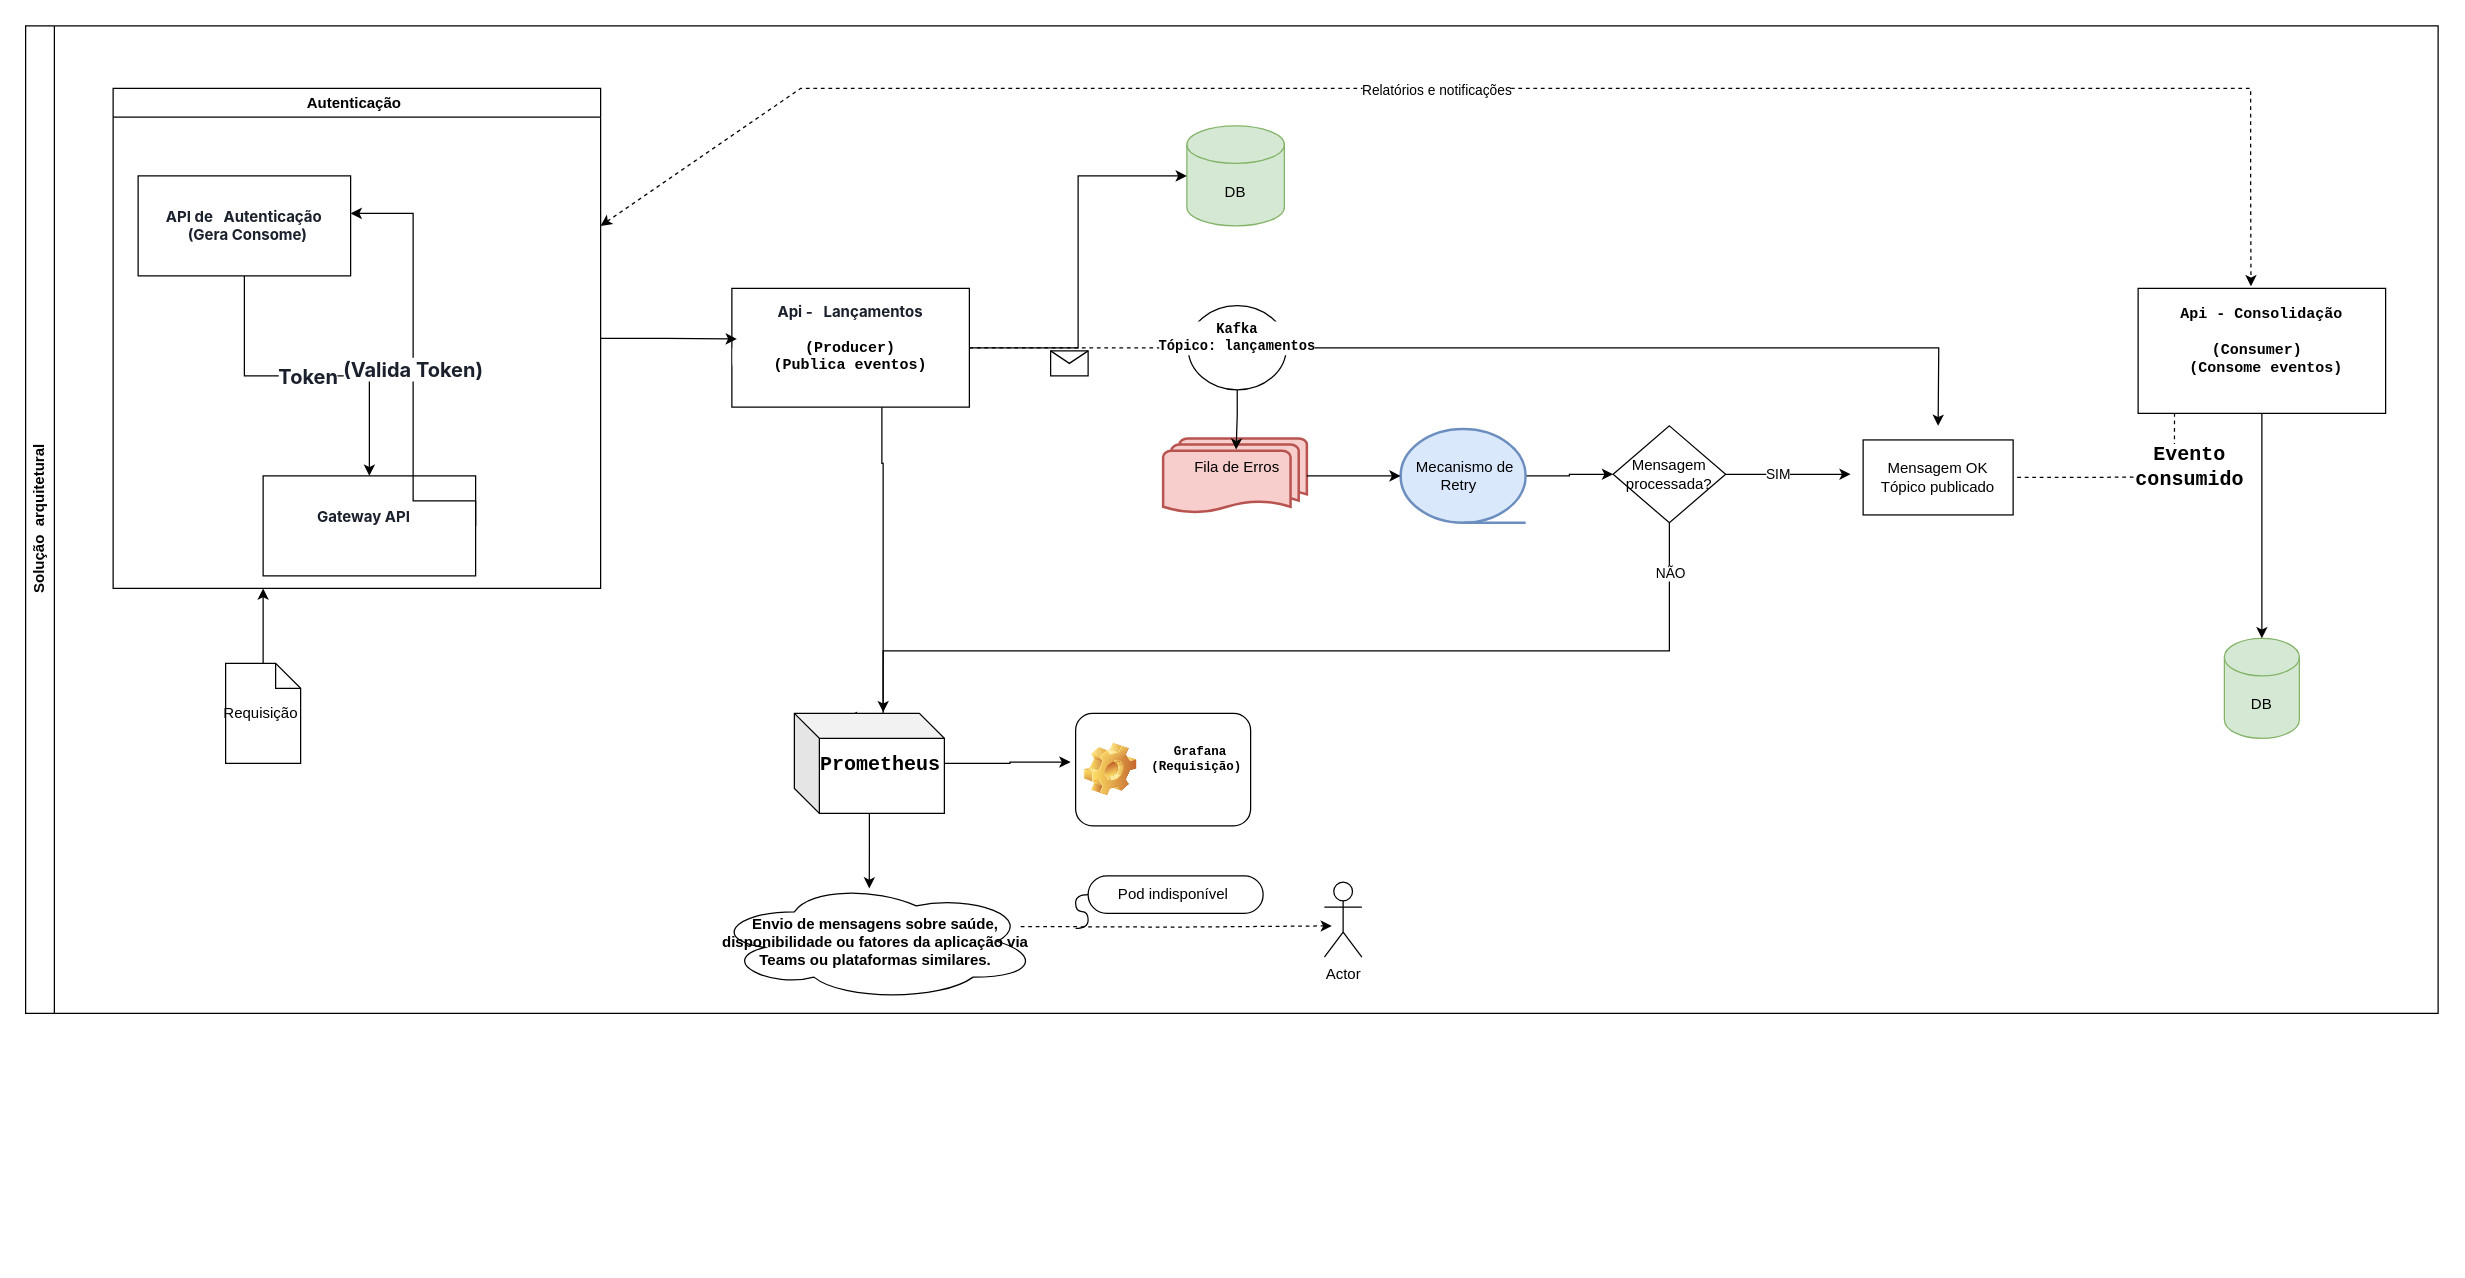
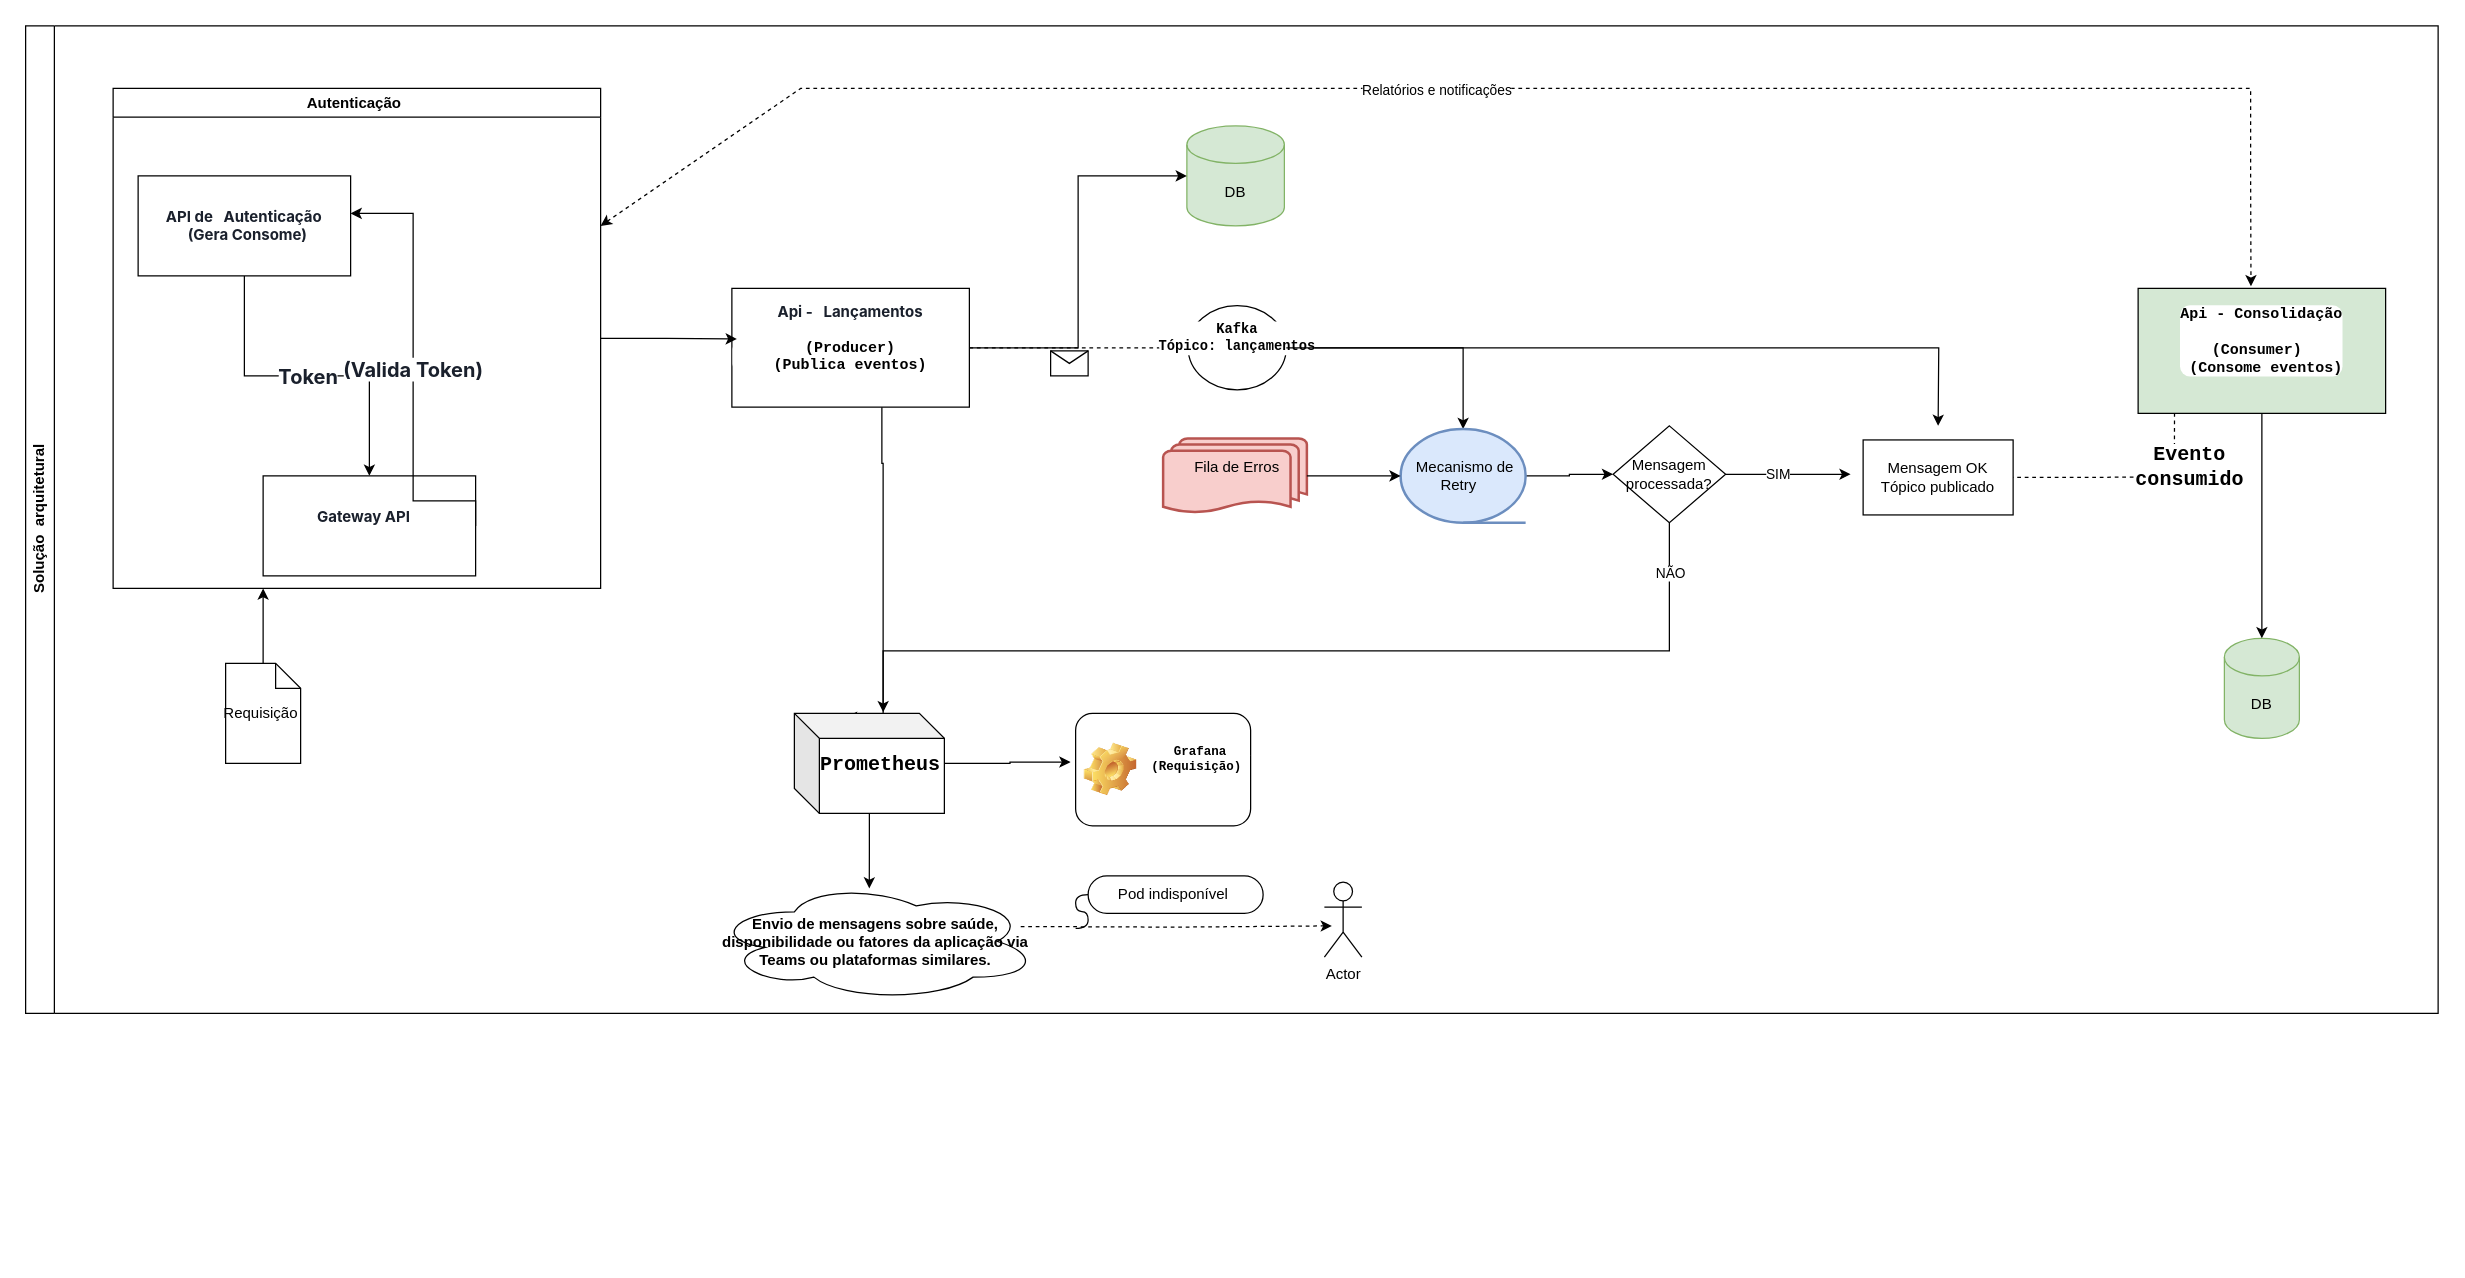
(2262, 351) -> (2262, 351)
(1237, 415) -> (1463, 385)
